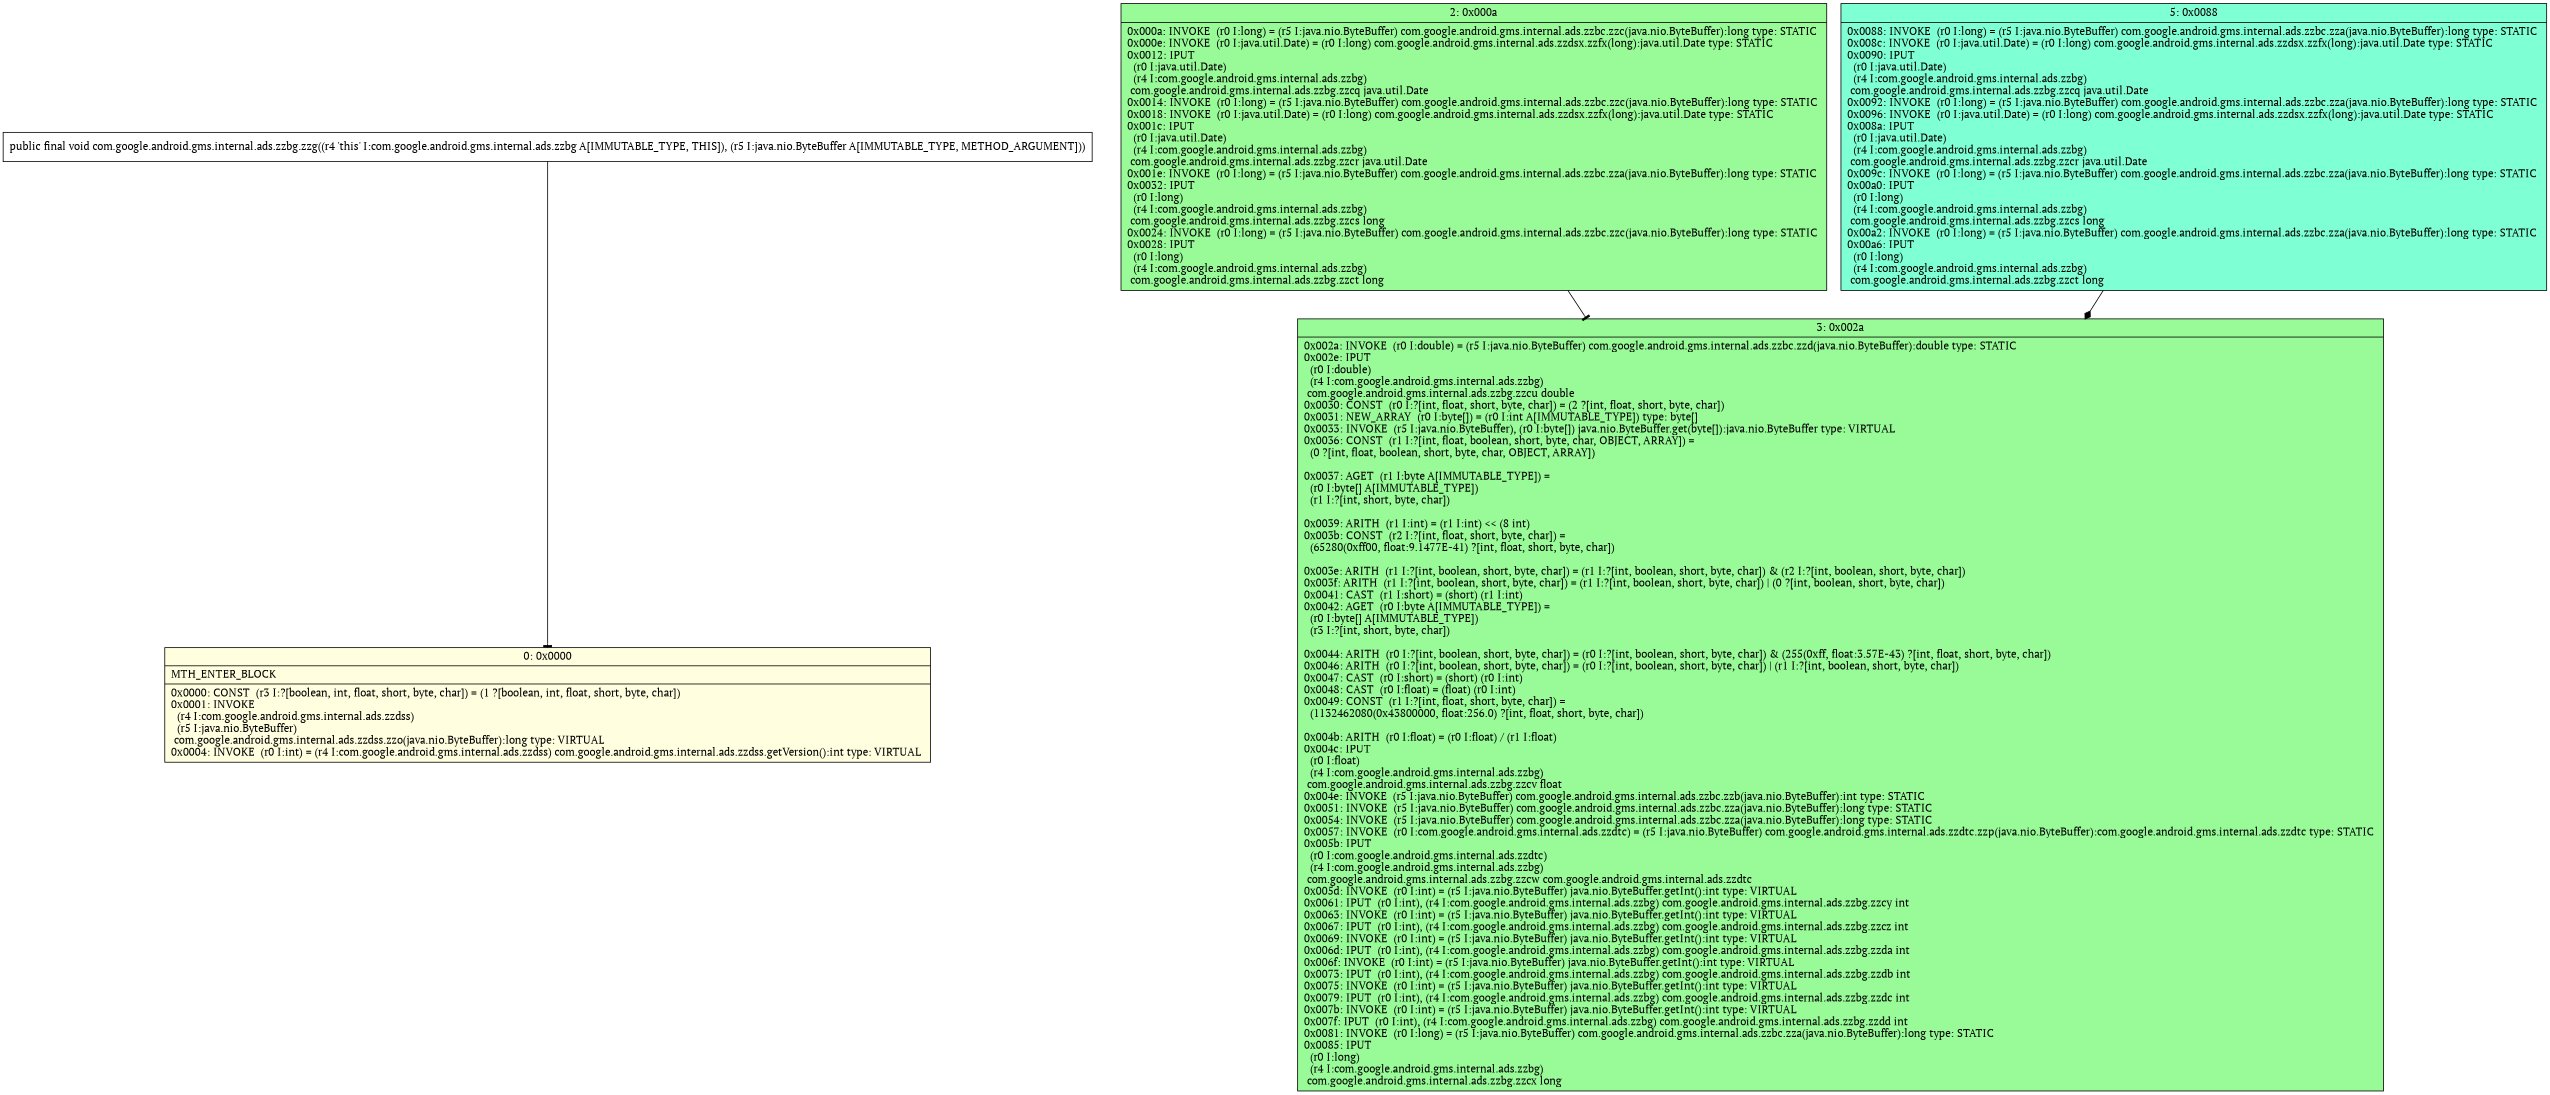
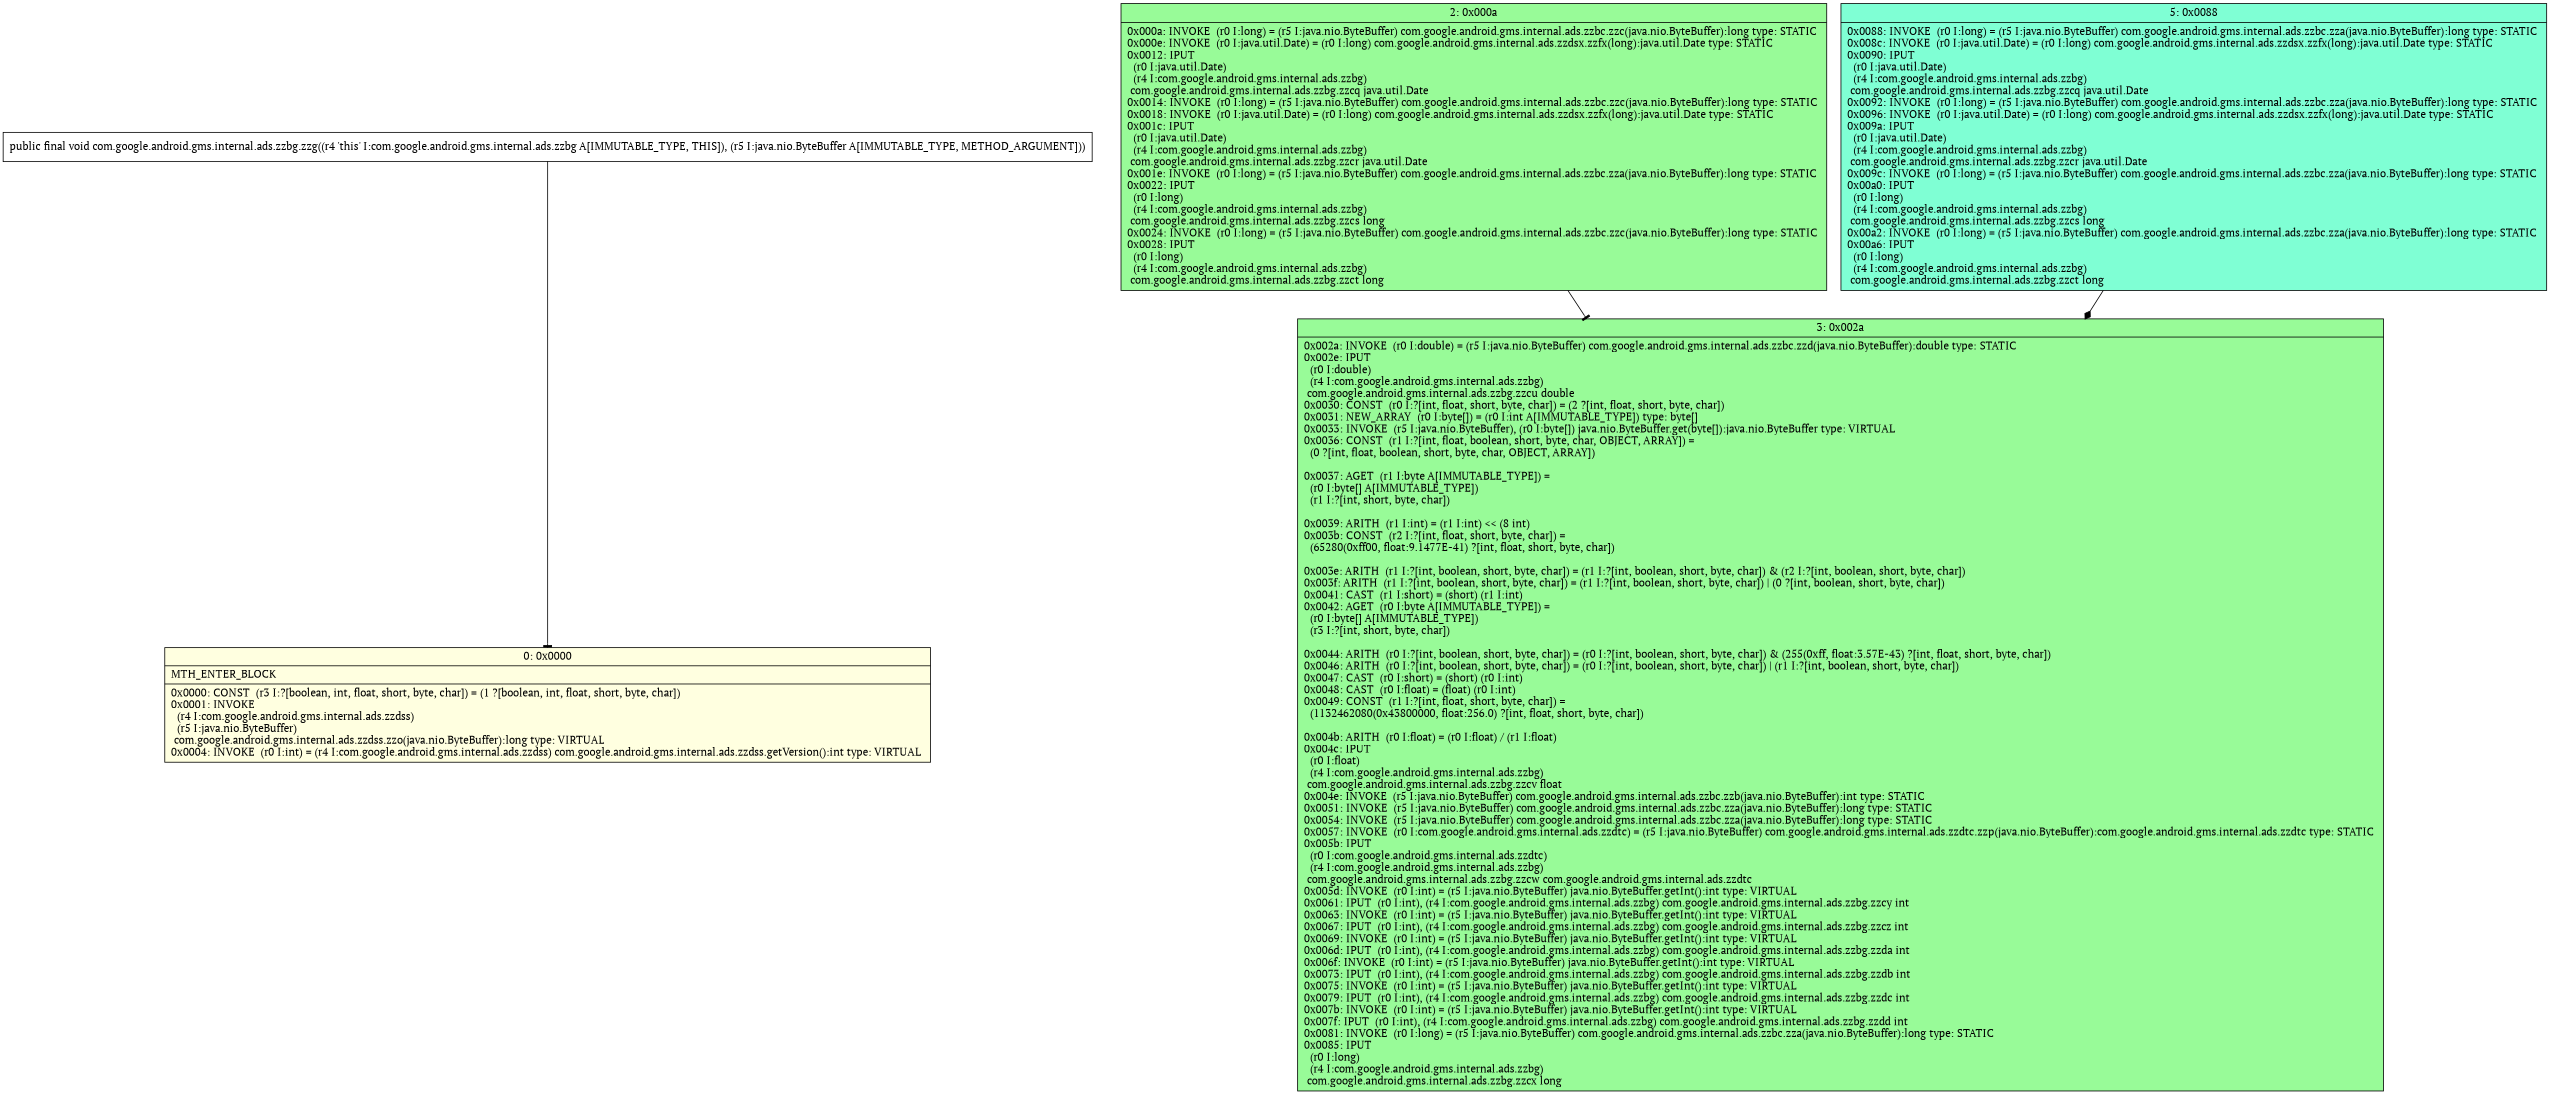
(1884, 126) -> (1884, 126)
(1164, 186) -> (1164, 186)
